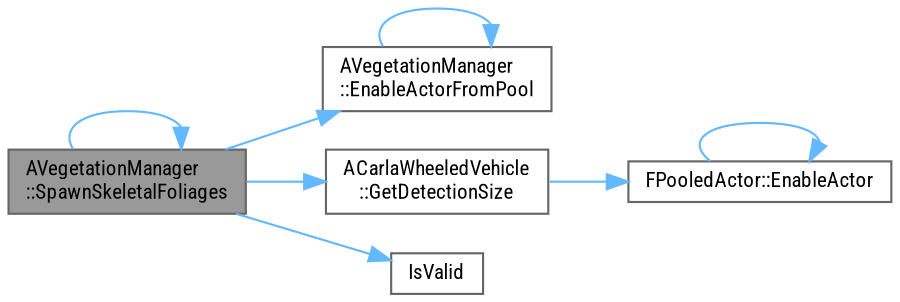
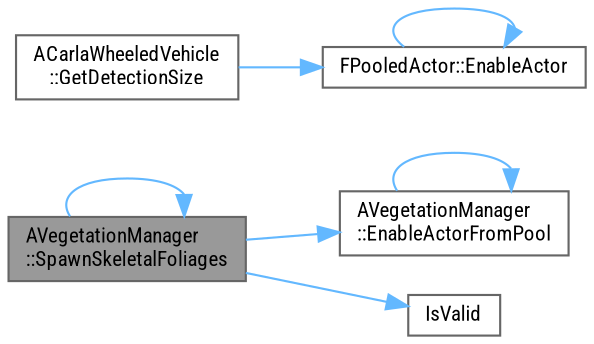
(275, 182) -> none
